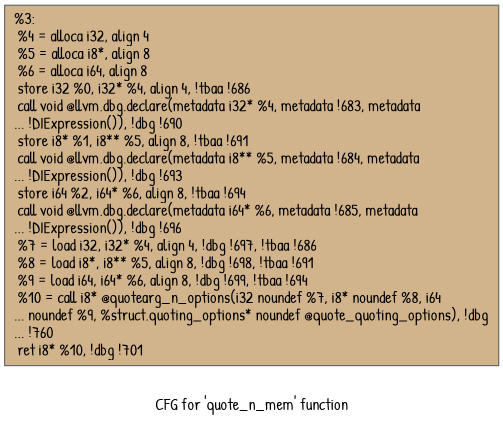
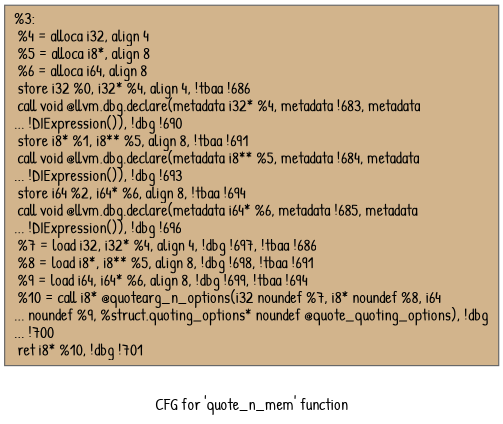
(34, 333) -> (34, 333)
